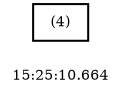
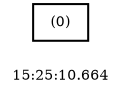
(61, 22) -> (61, 22)
